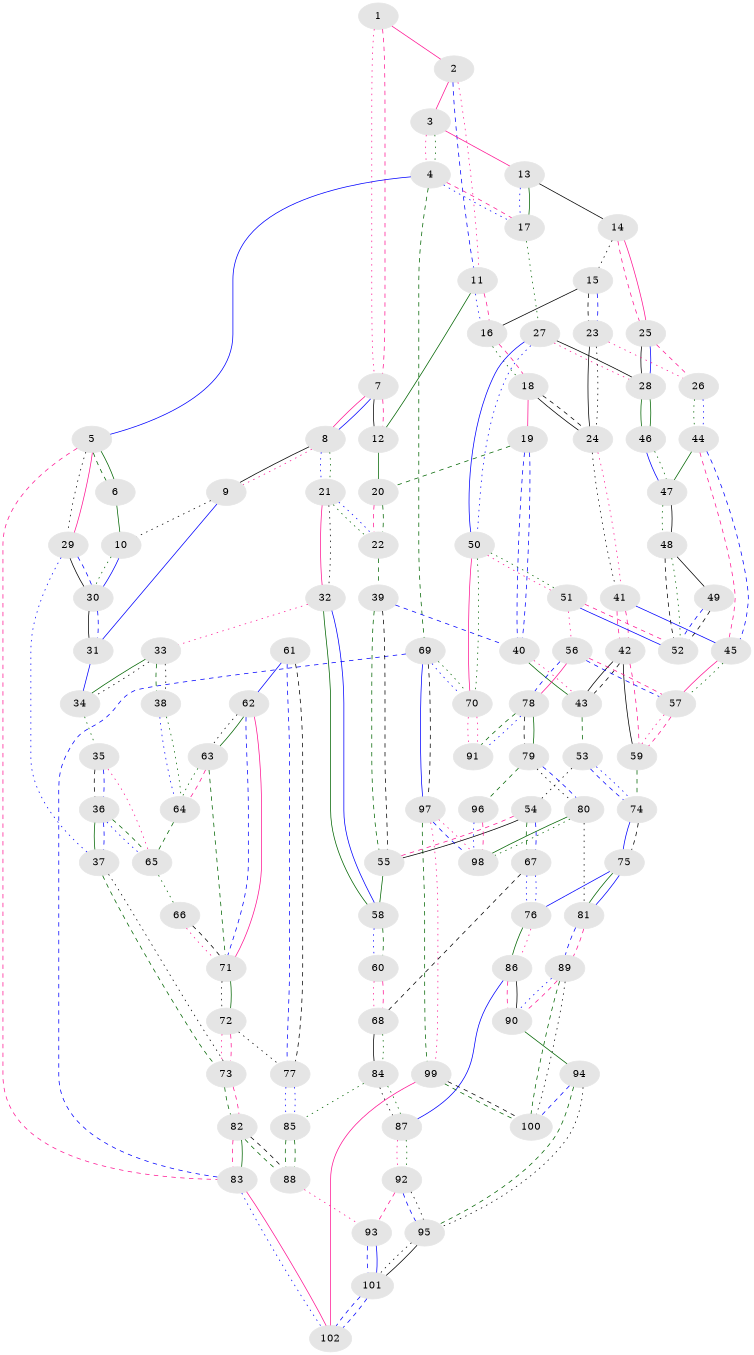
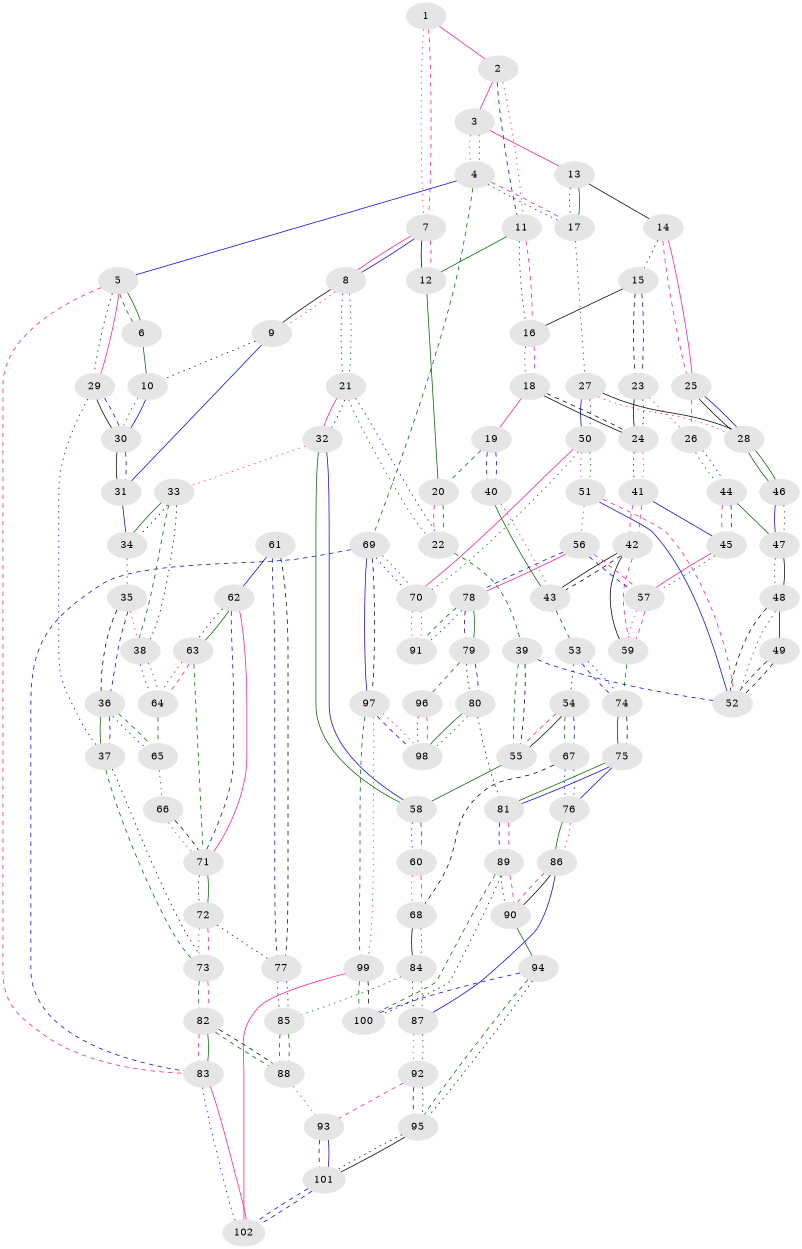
(449, 624) -> (620, 684)
(131, 808) -> (134, 625)
